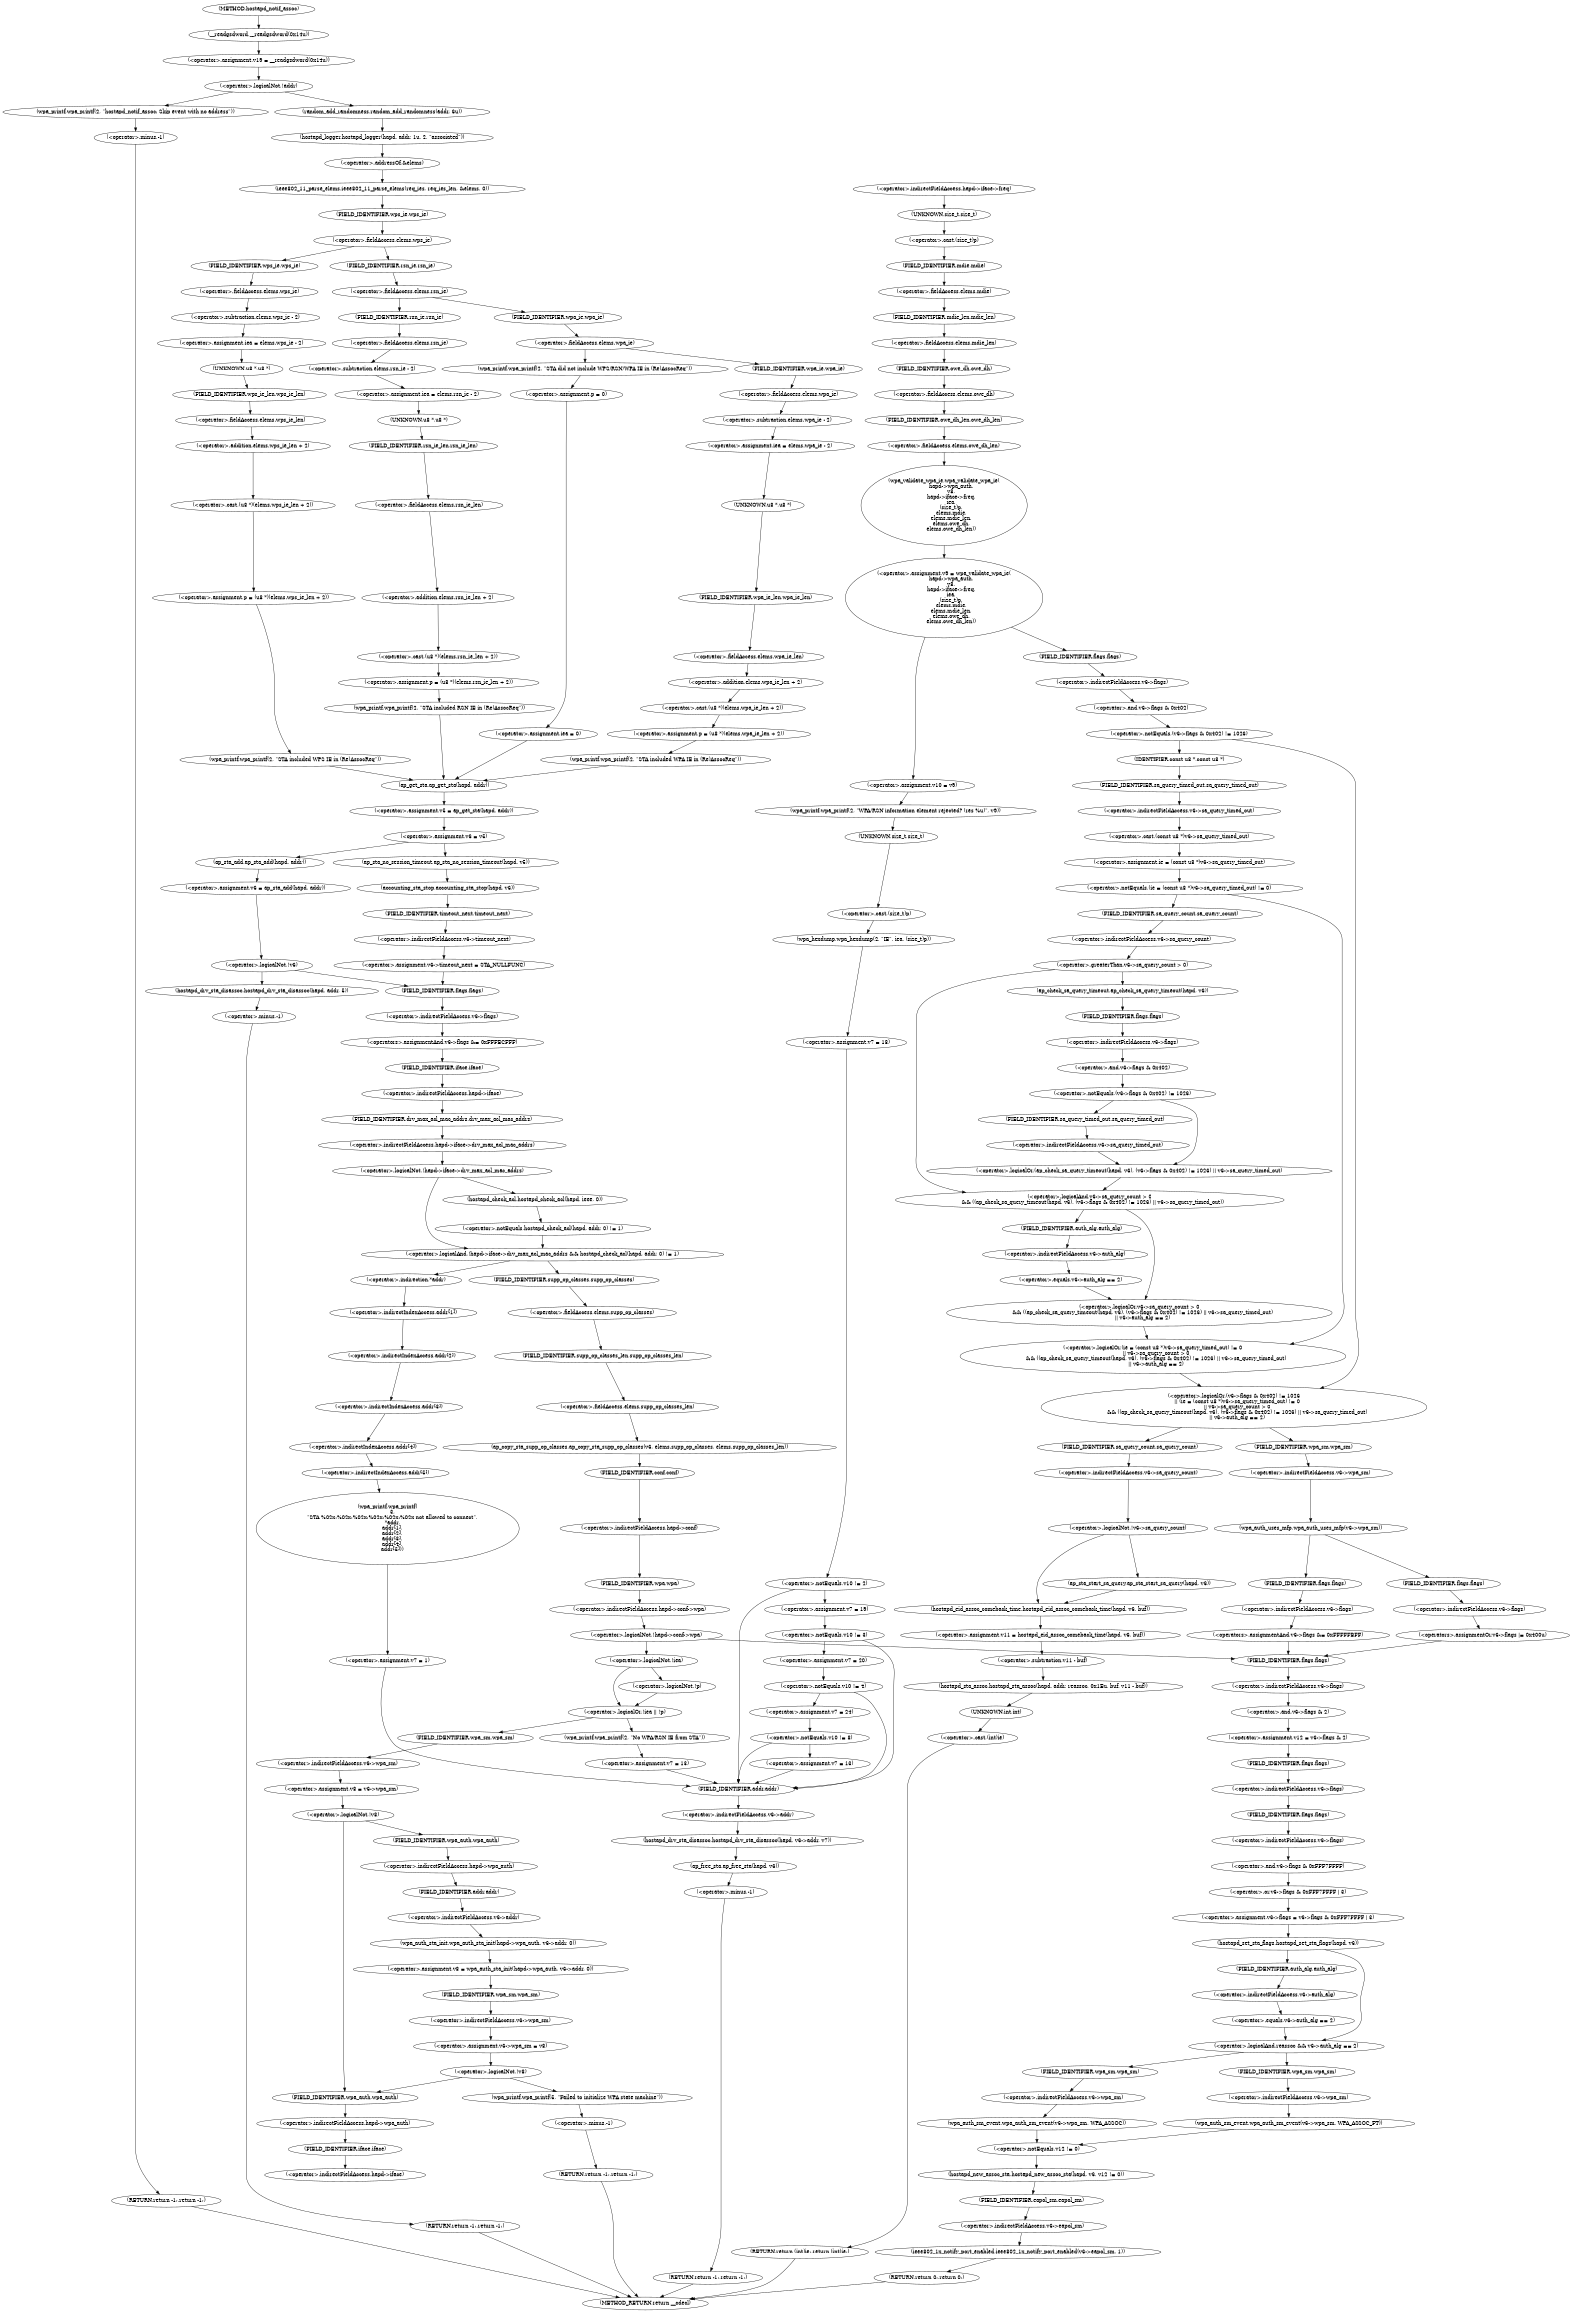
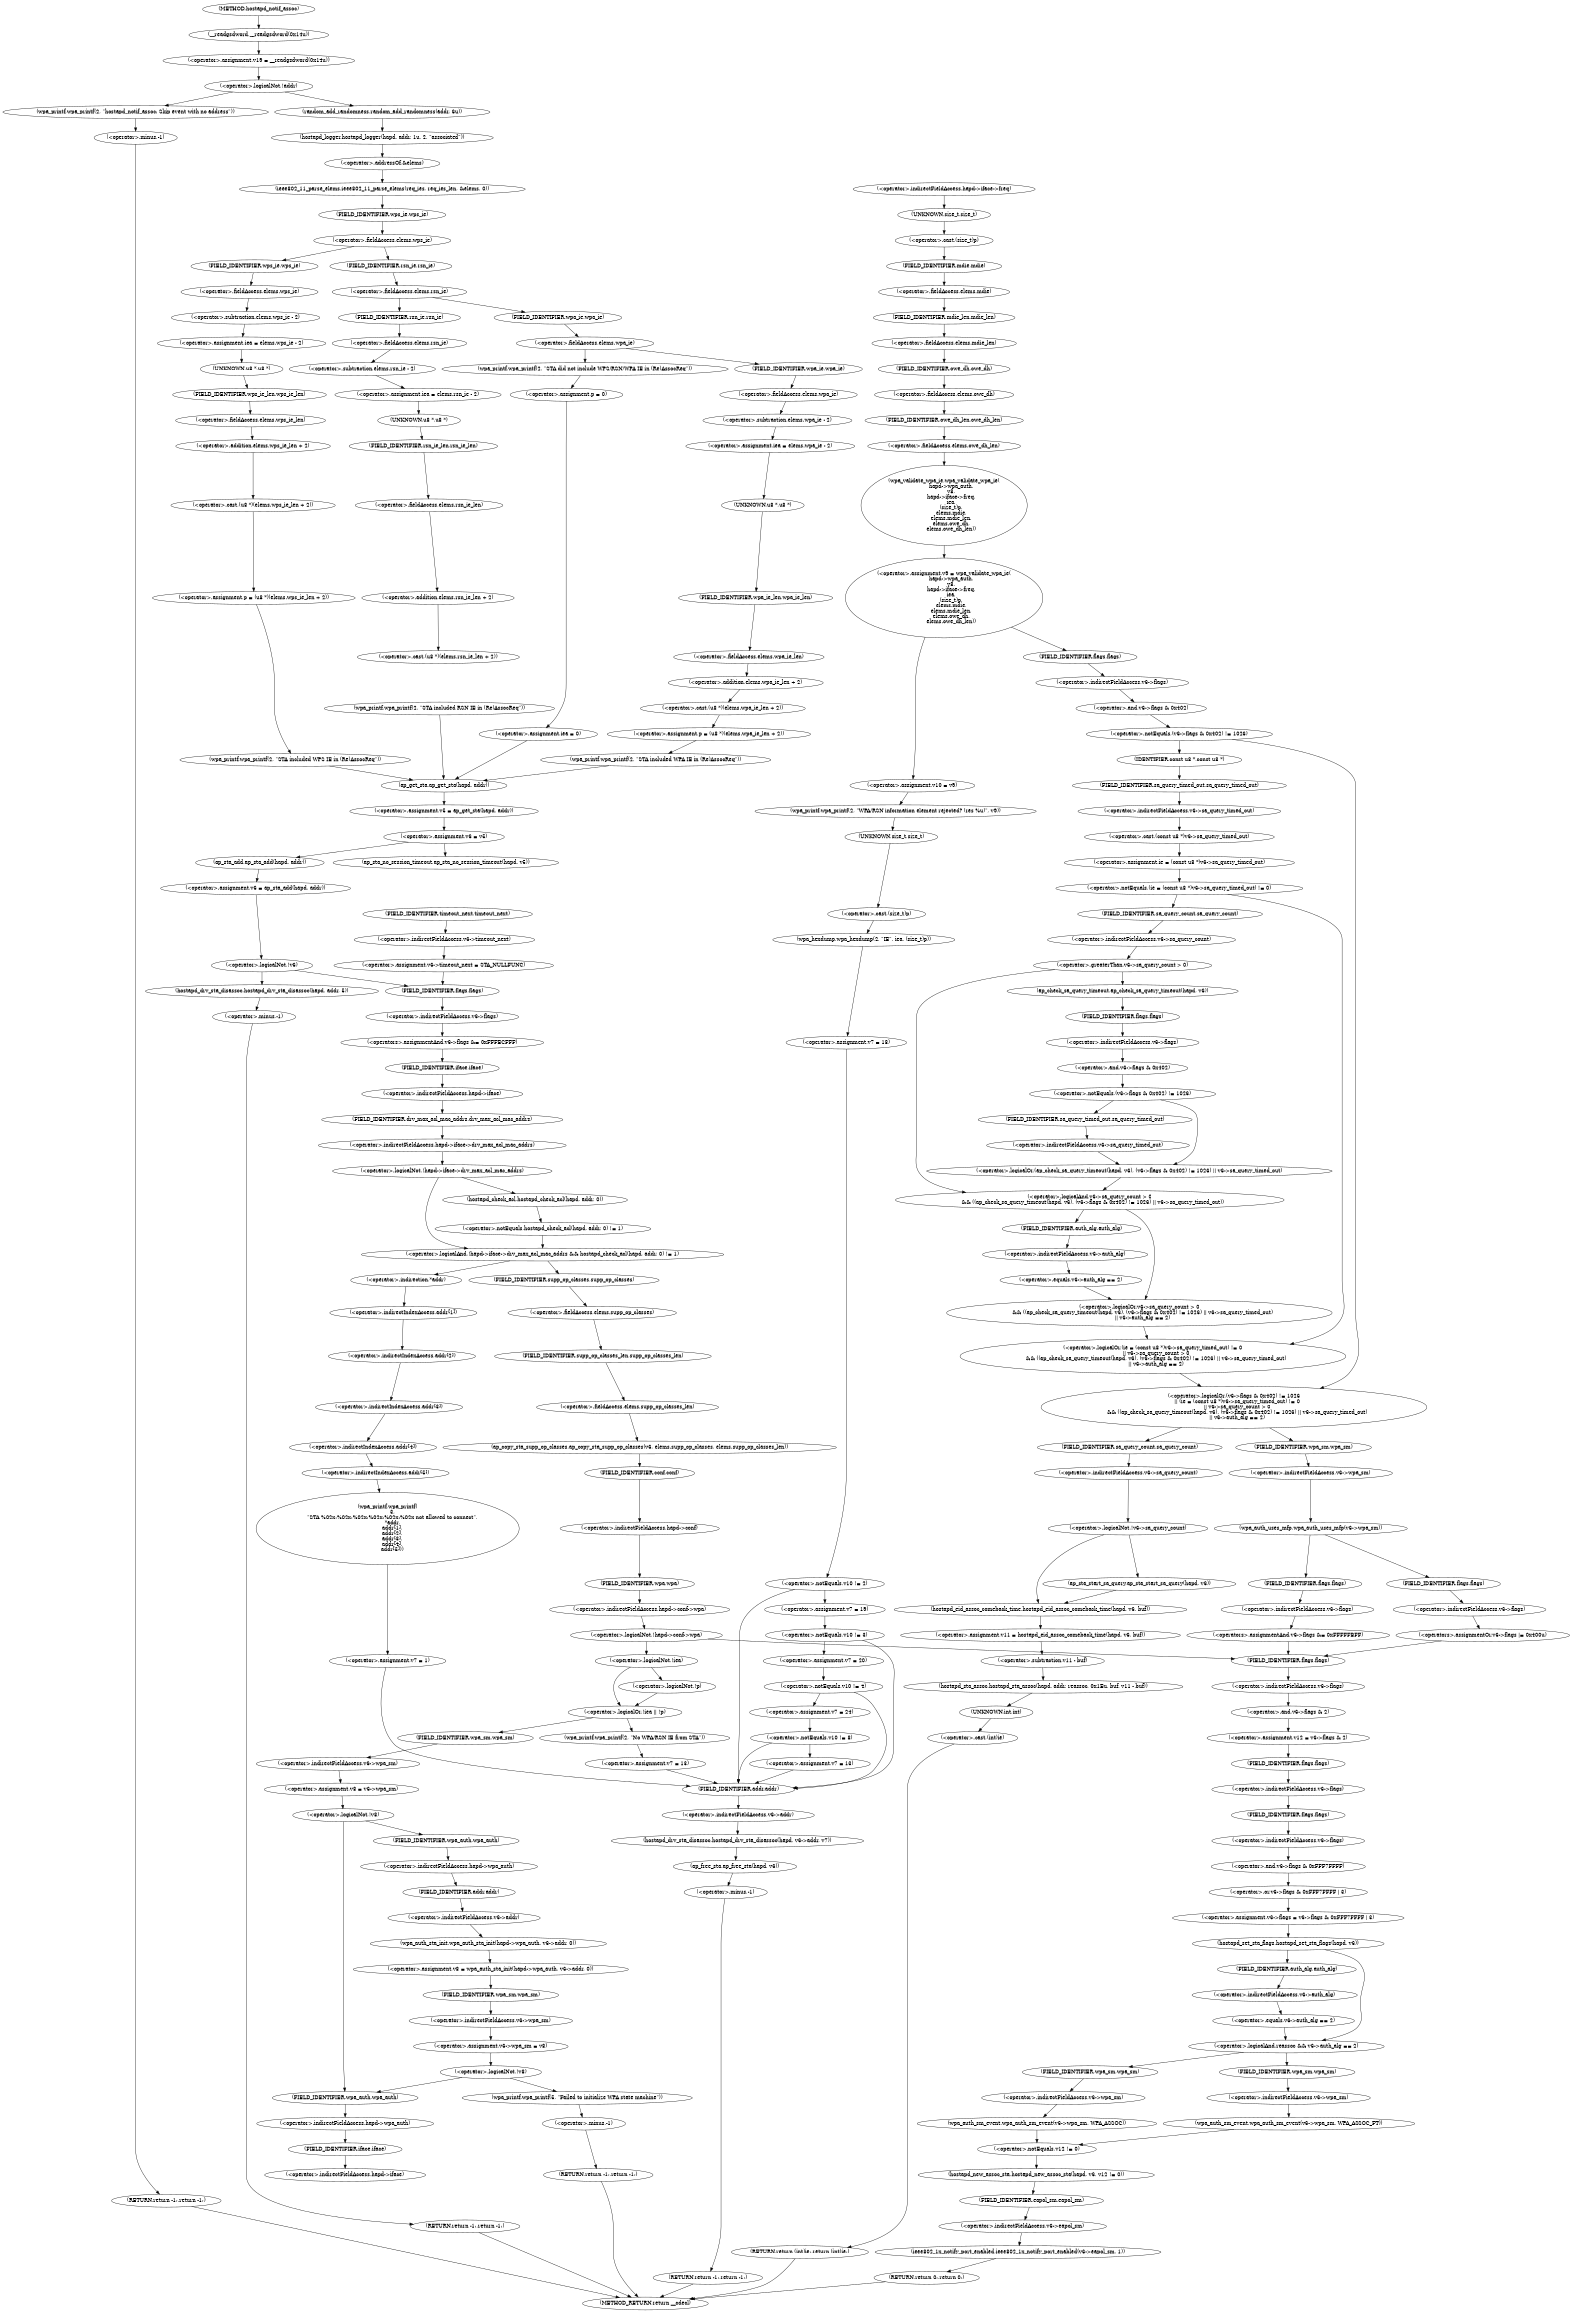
(439, 683) -> none
(448, 888) -> none
(535, 1200) -> (535, 1200)
